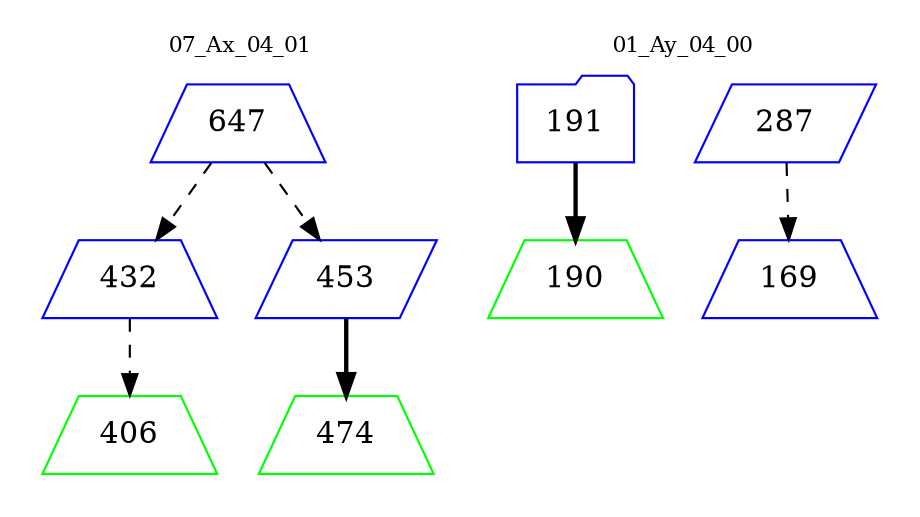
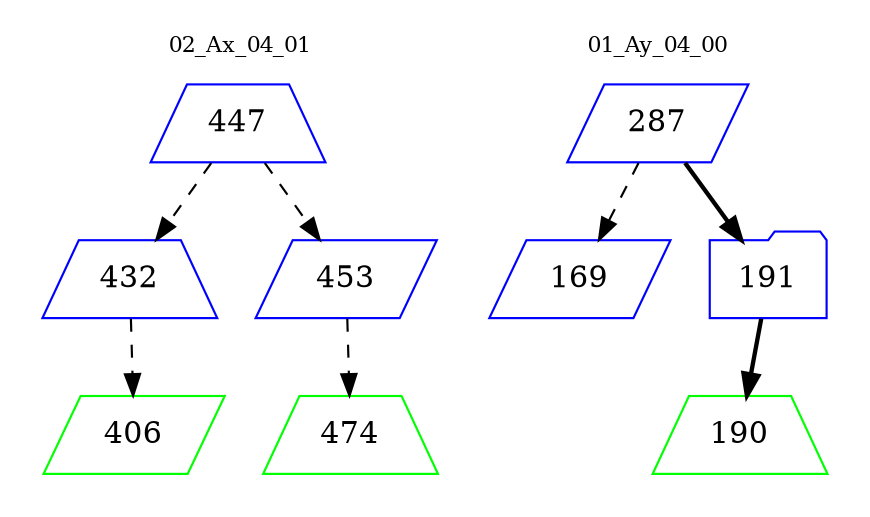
(240, 47) -> (240, 47)
(238, 123) -> (238, 123)
none -> (707, 192)
(790, 279) -> (580, 279)
(346, 346) -> (348, 346)
(130, 435) -> (134, 435)
